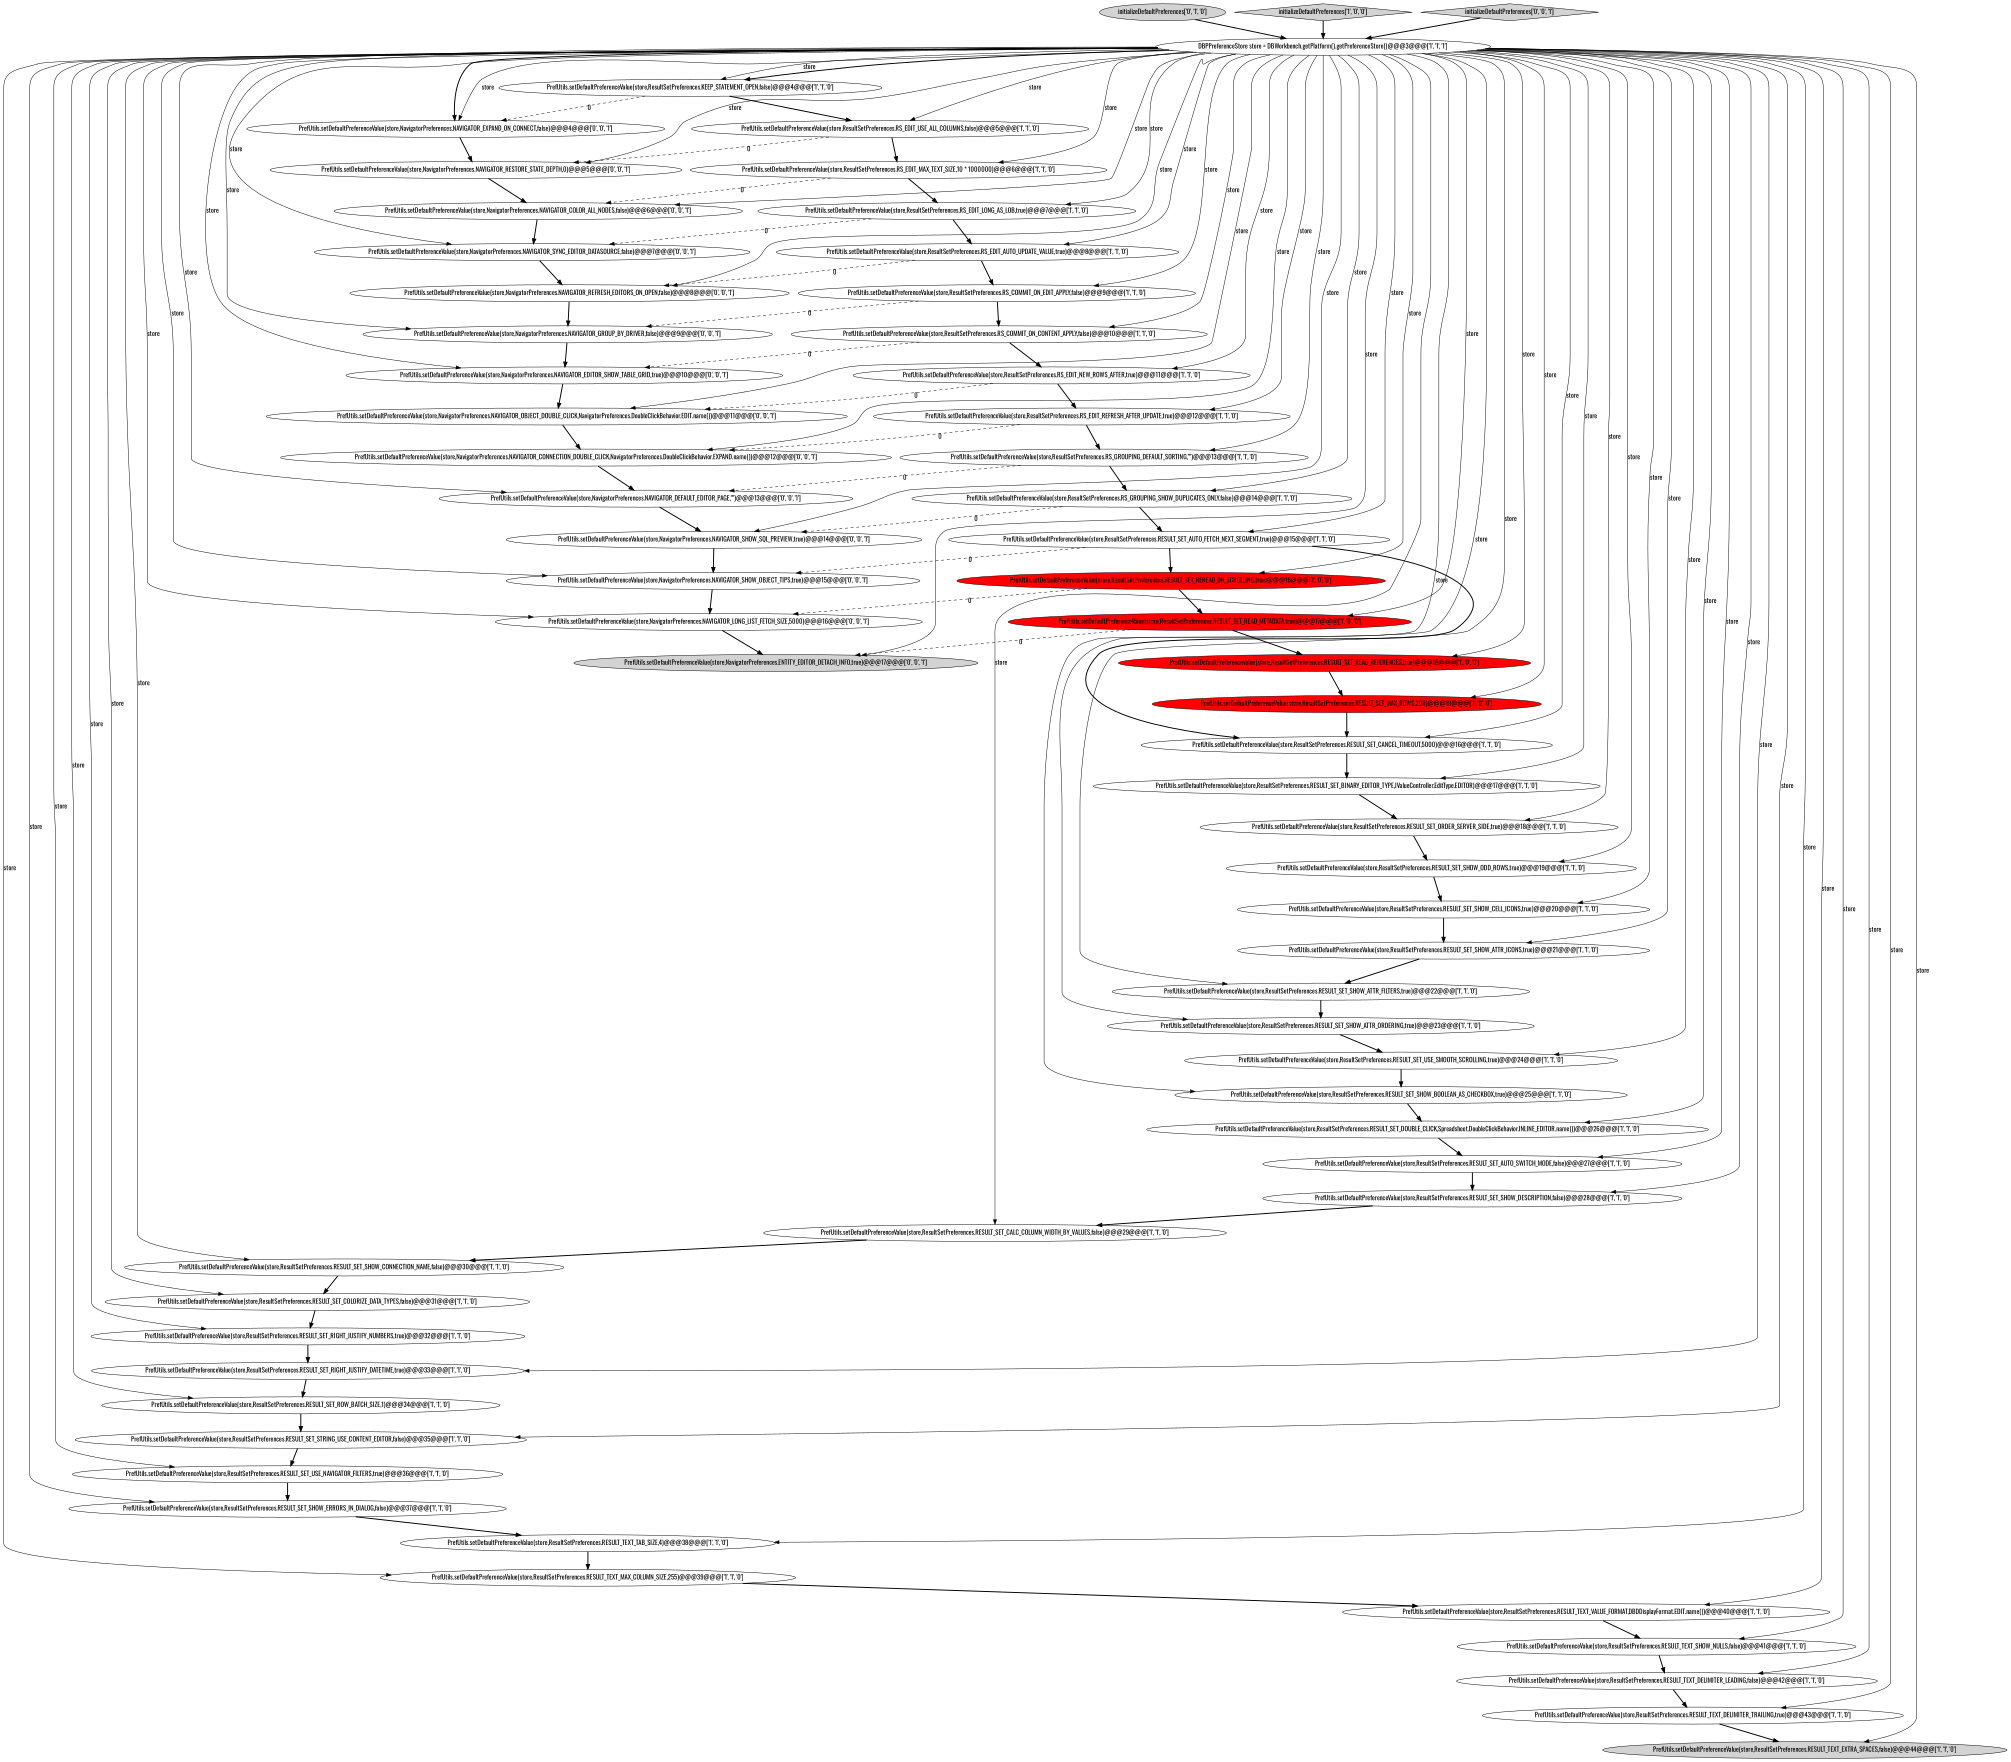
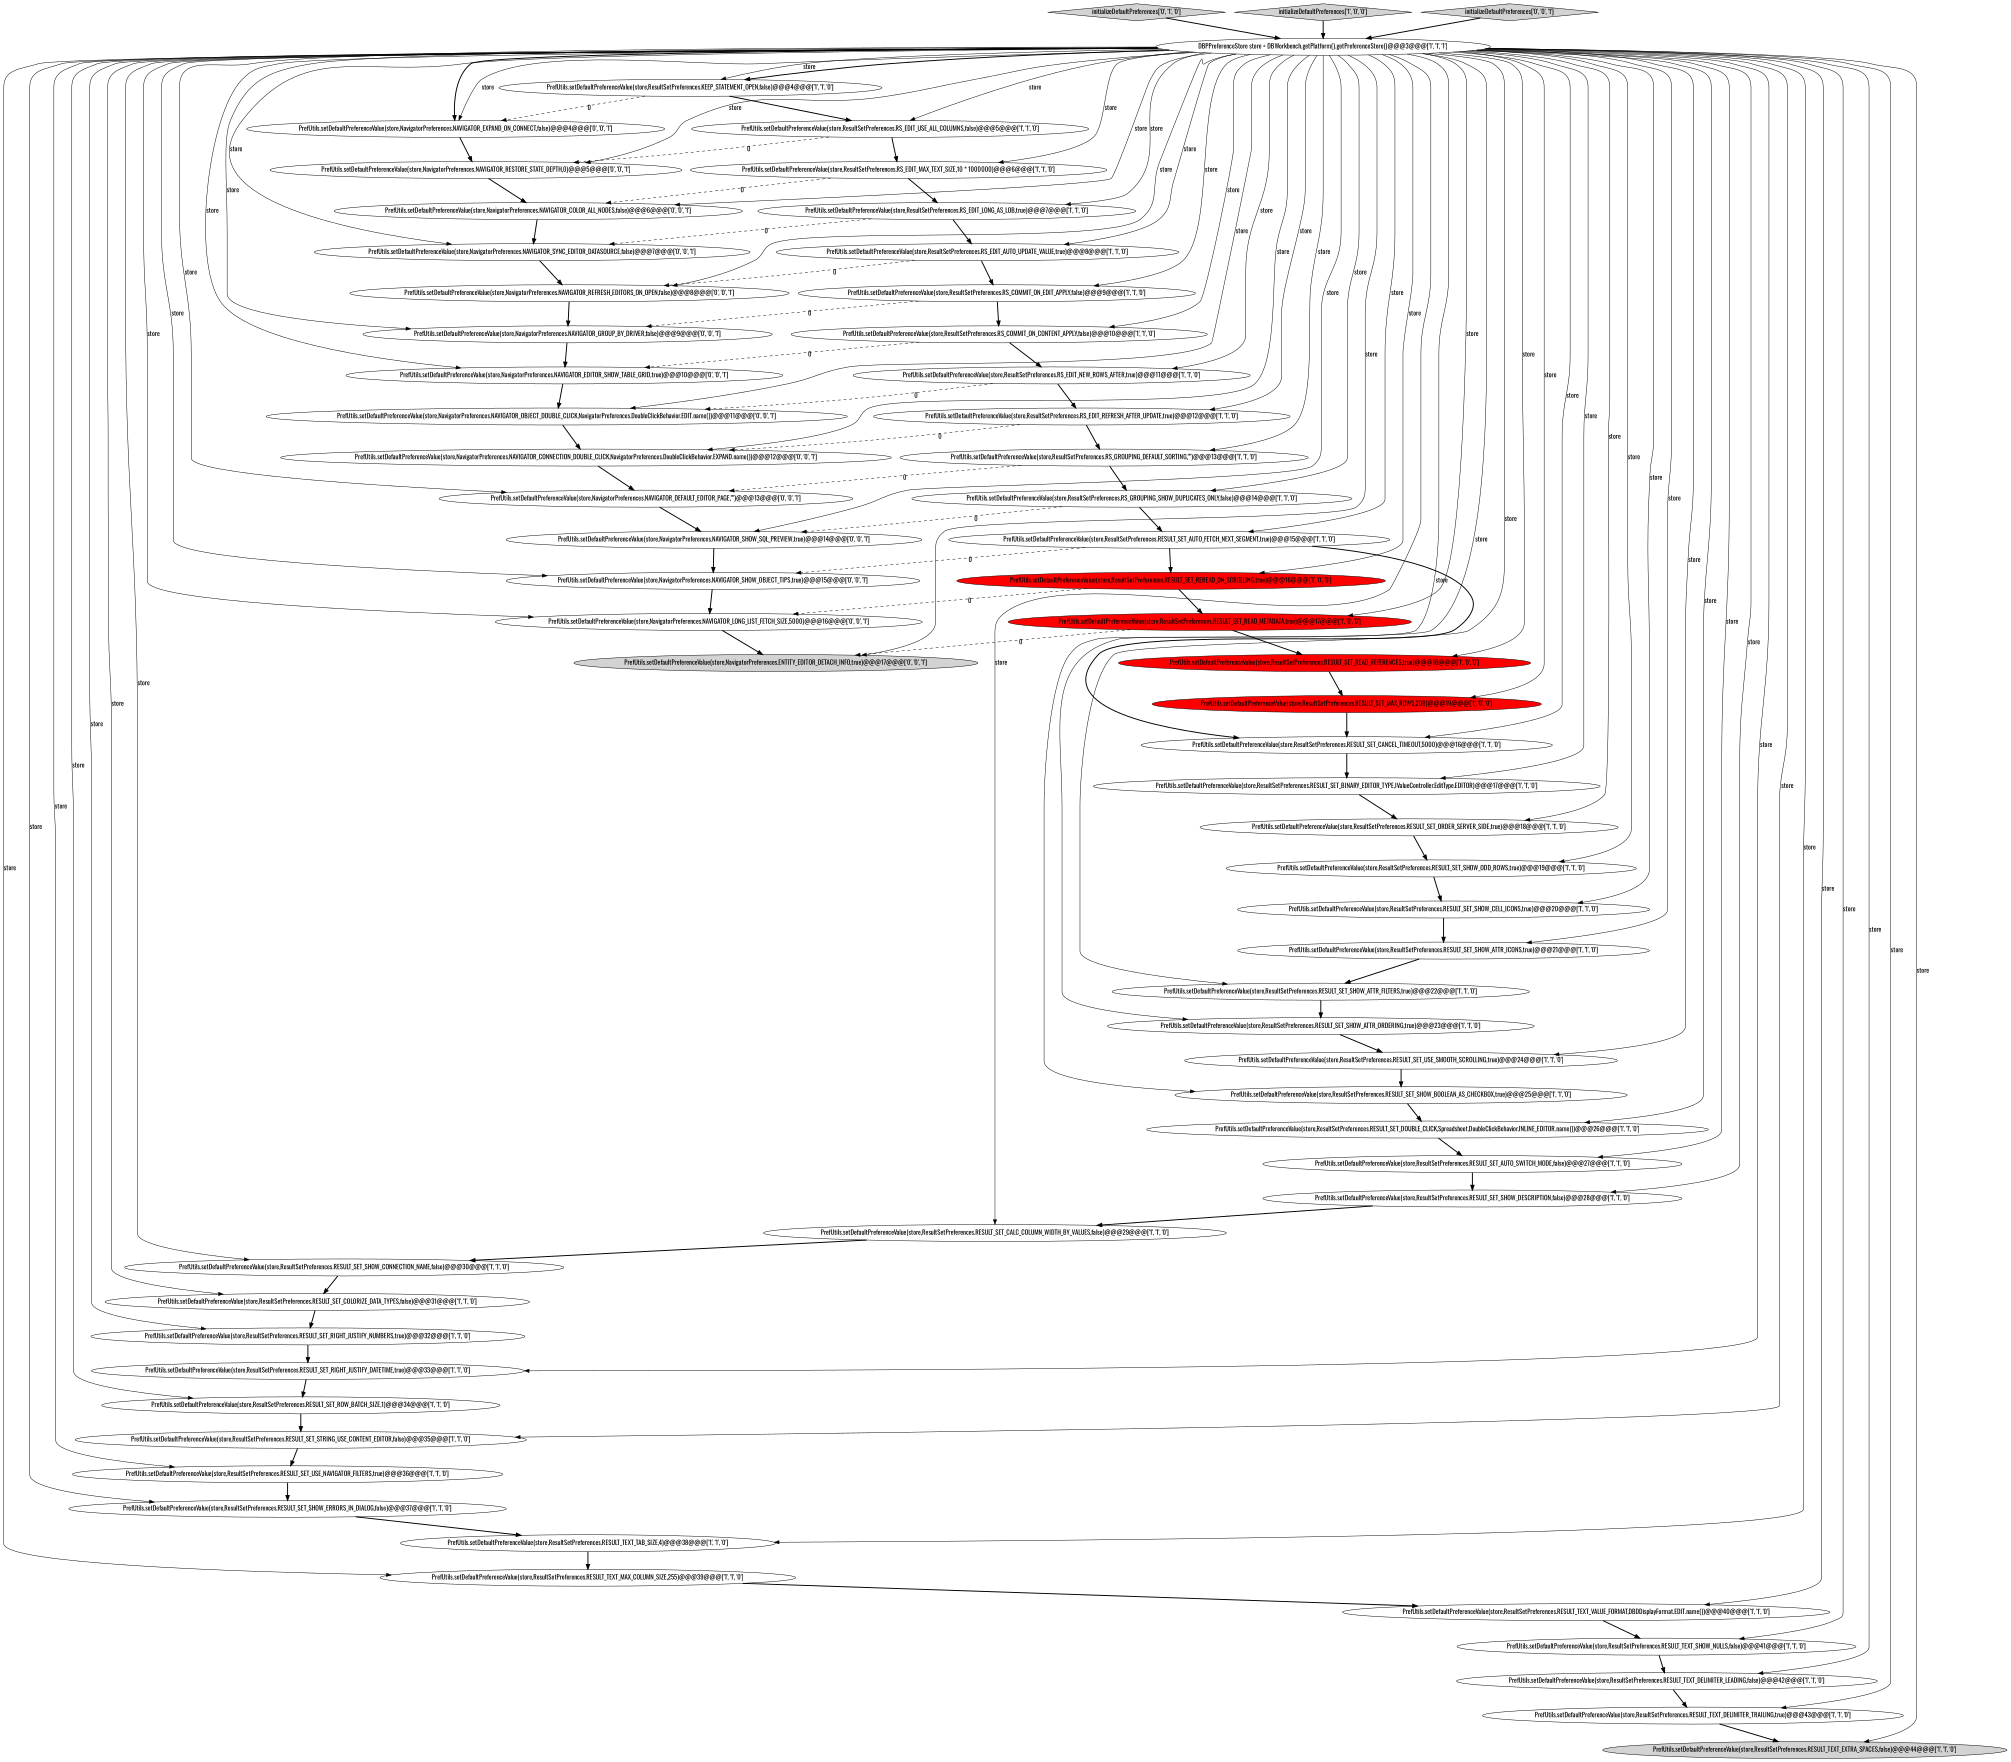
(1163, 12) -> (1137, 12)
